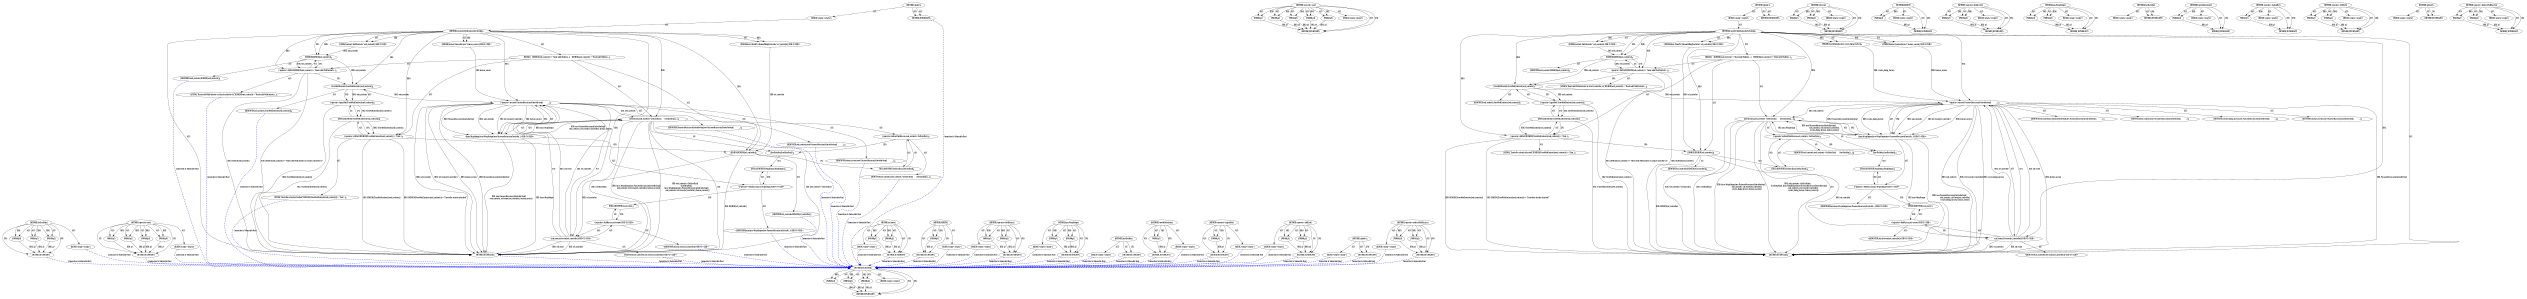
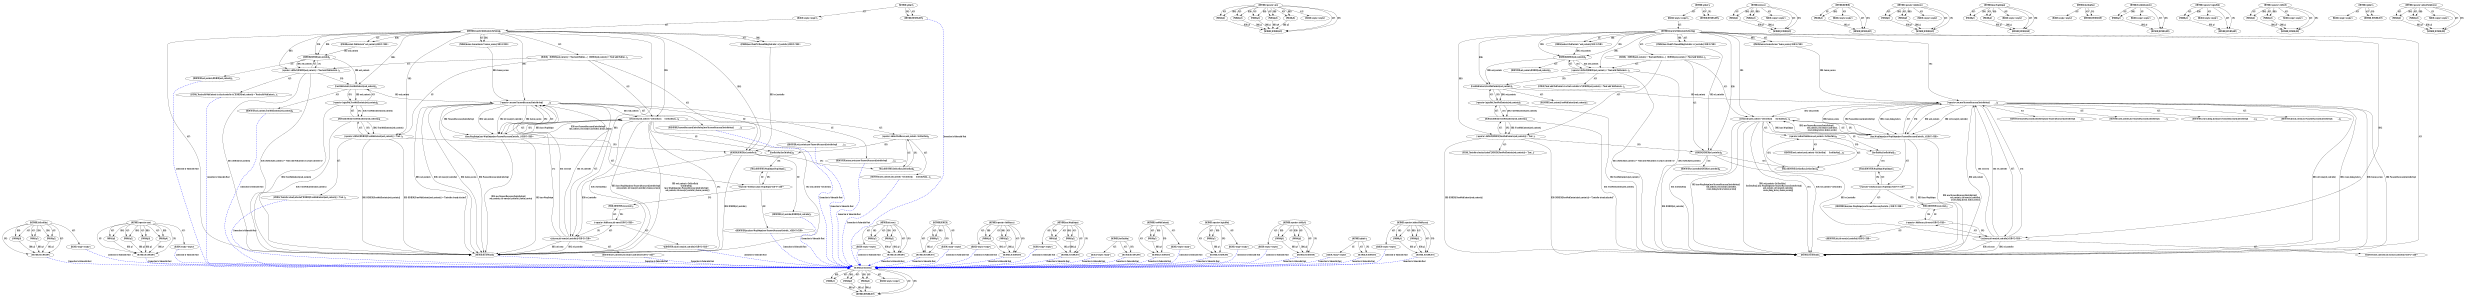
(1842, 44) -> none
